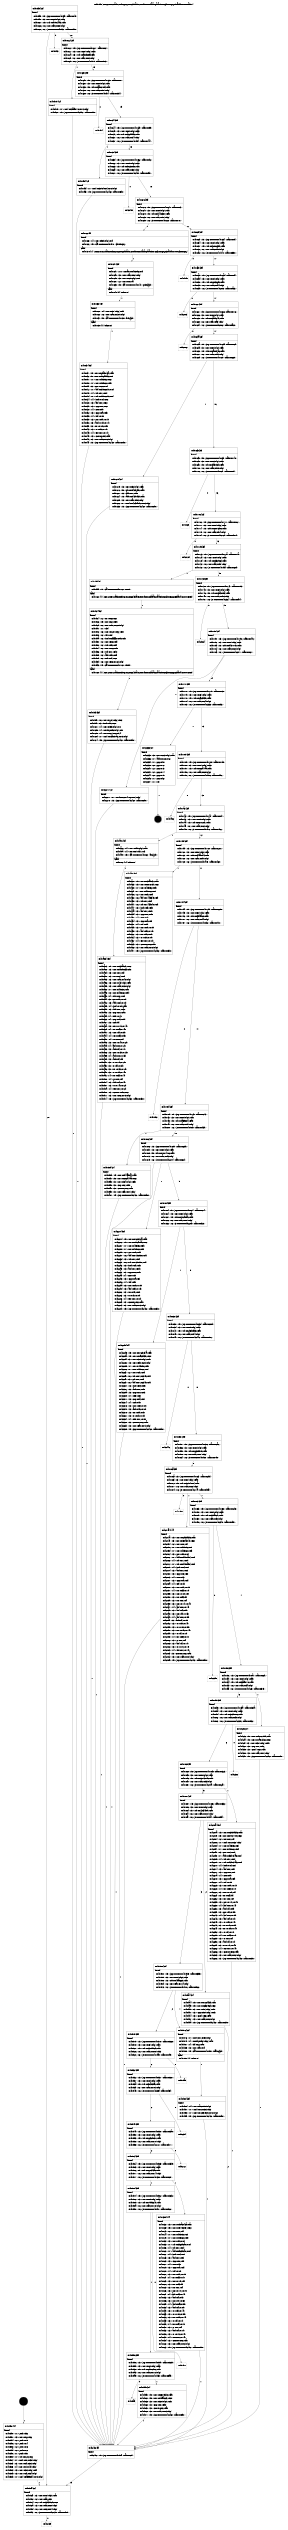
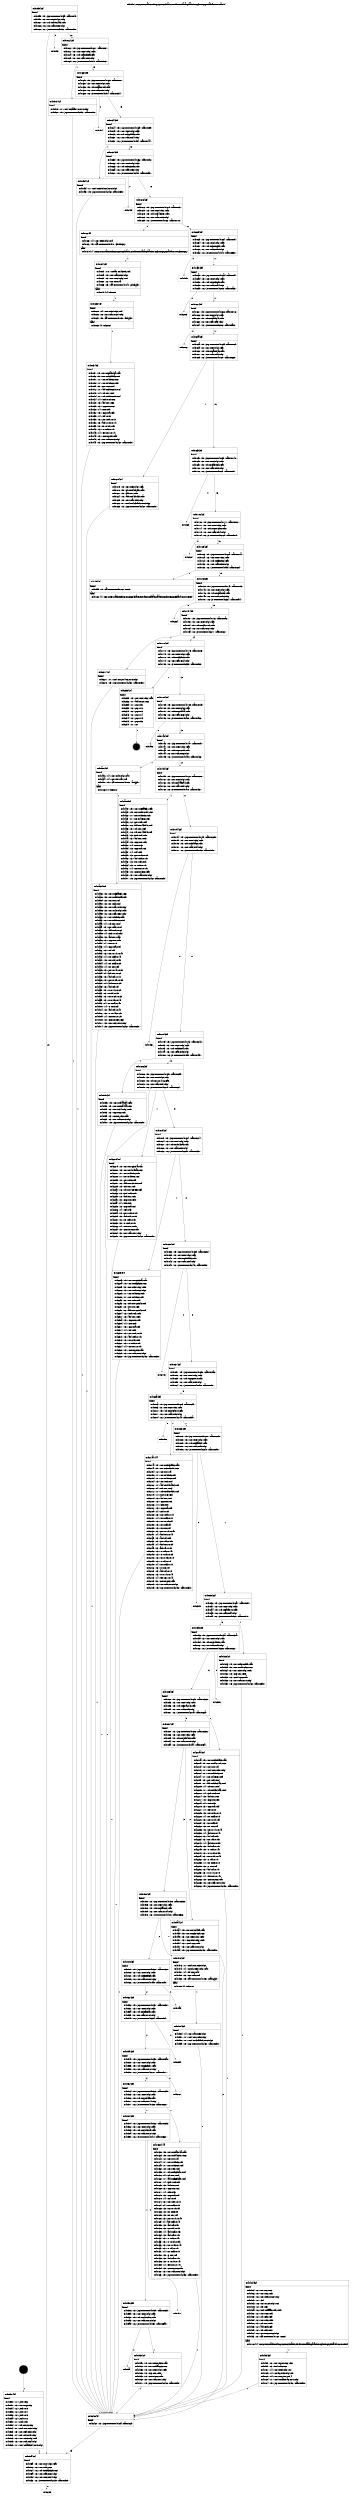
(141, 604) -> none
